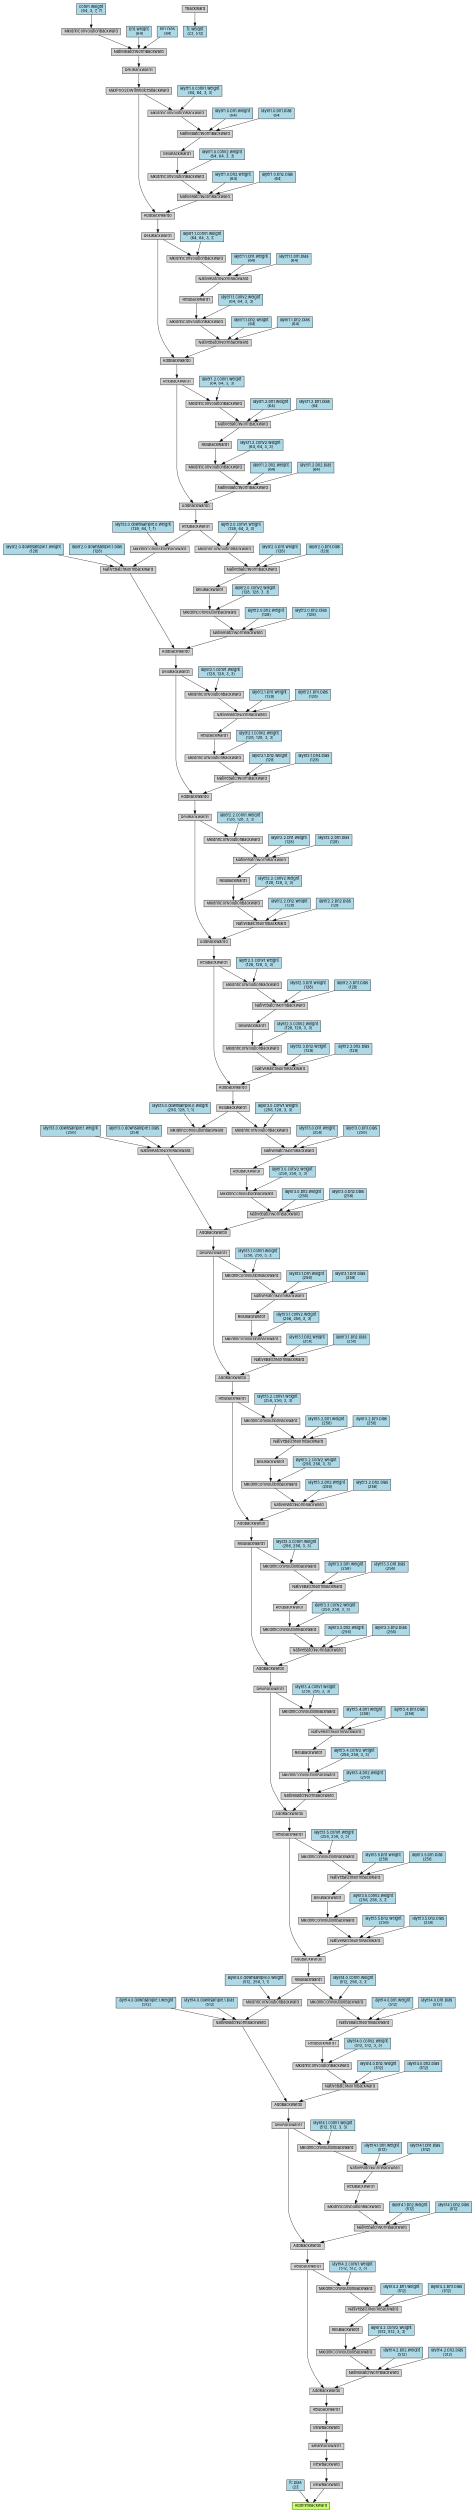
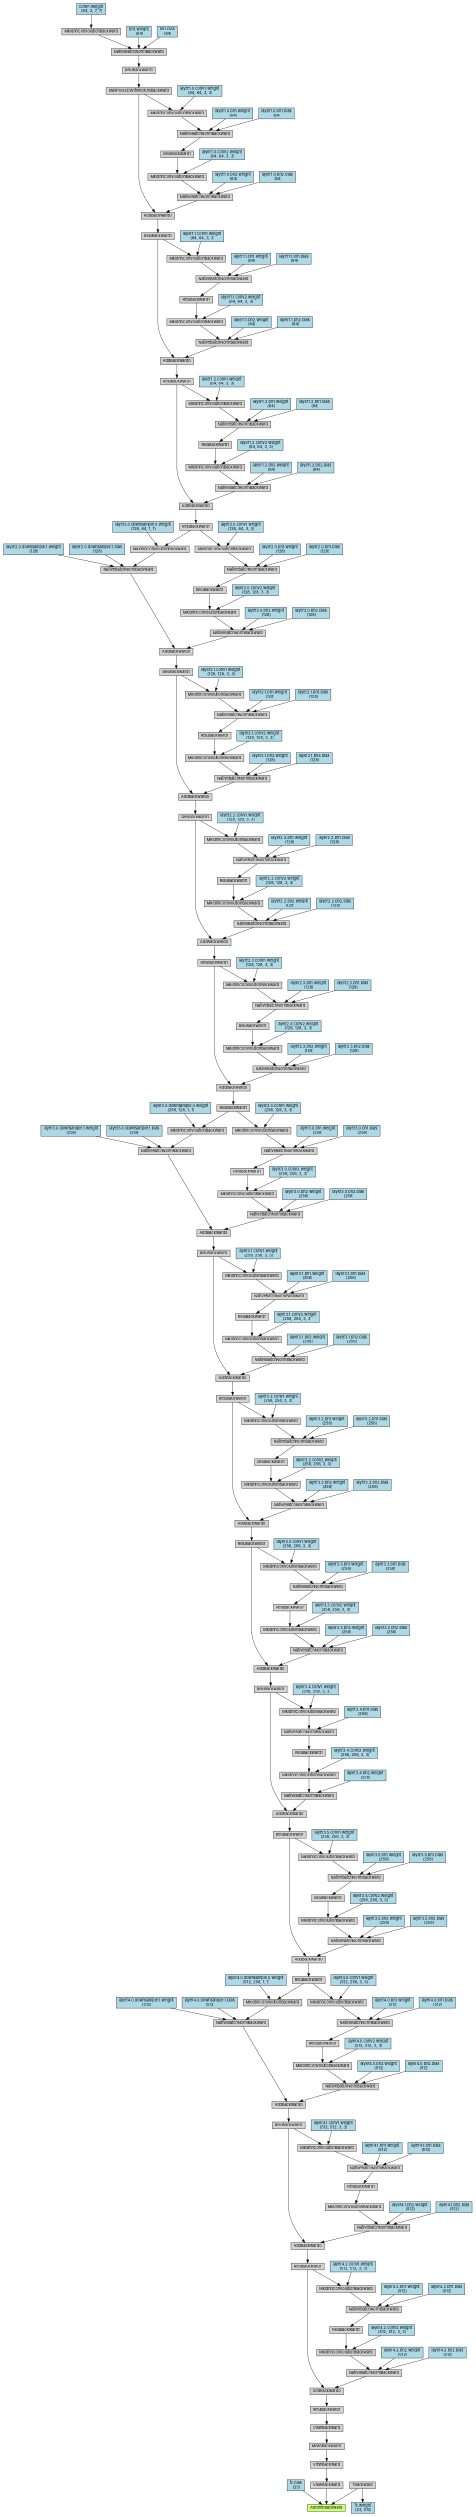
(364, 1712) -> none
none -> (346, 2496)
